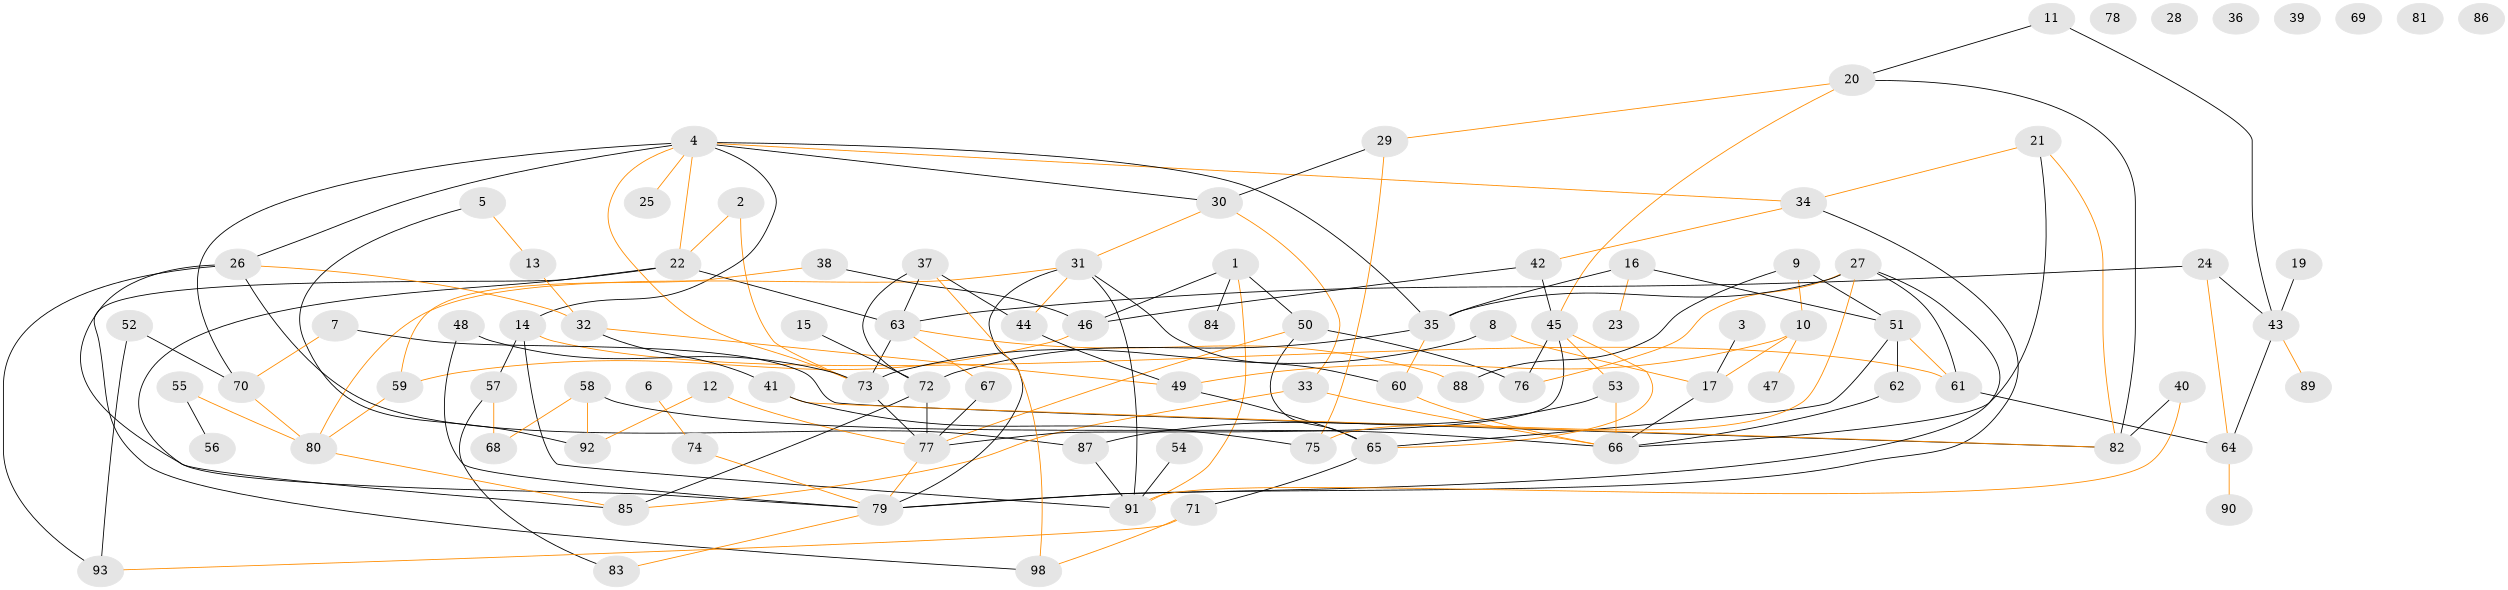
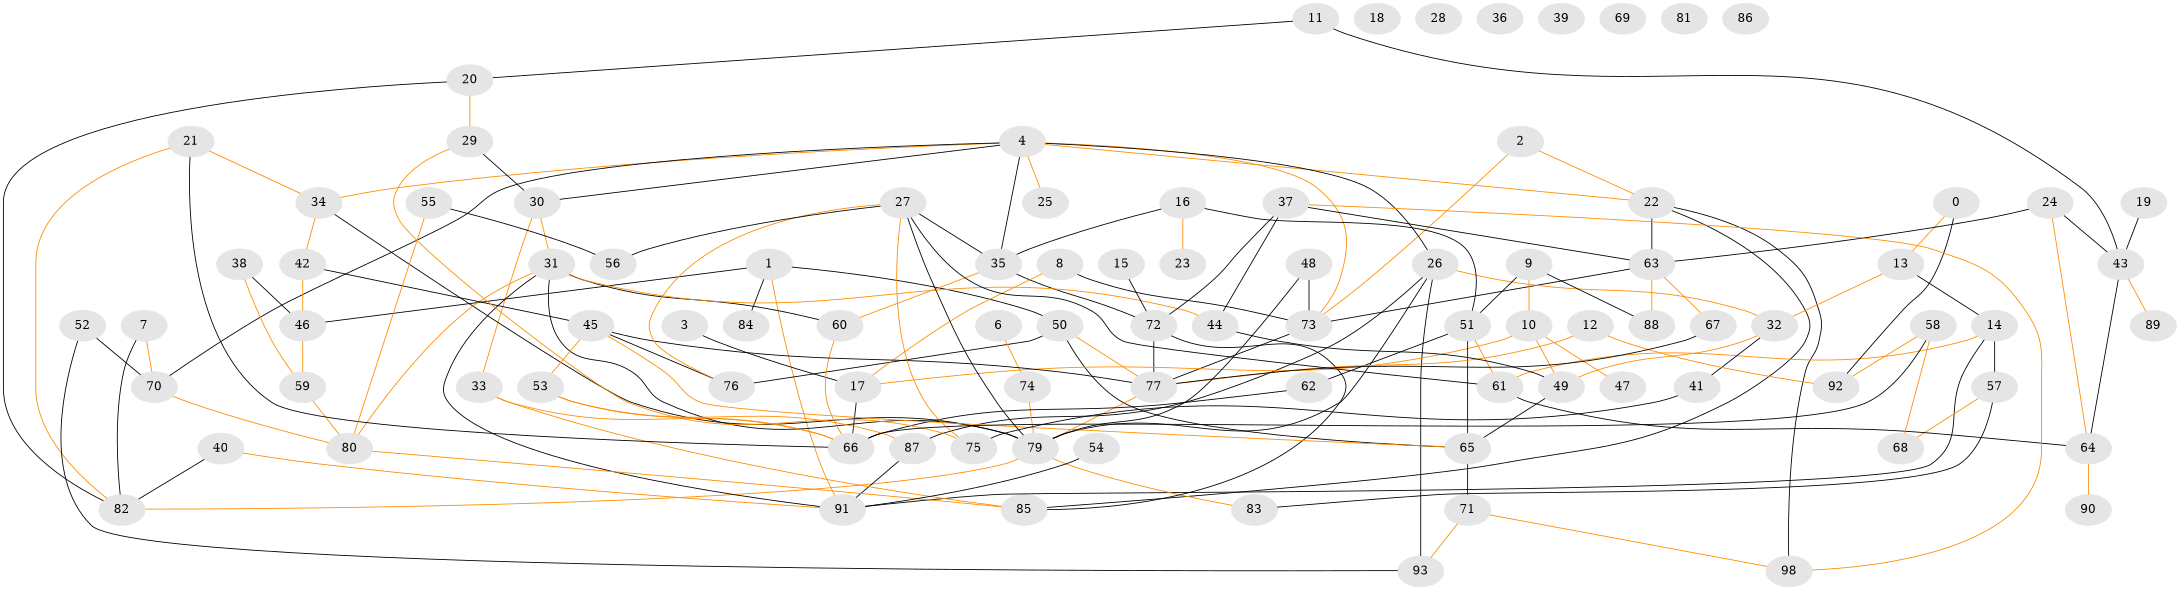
(2113, 19) -> (1377, 19)
(1681, 182) -> none
(483, 203) -> (1956, 203)
none -> (755, 225)
(725, 271) -> (1948, 295)
(1281, 297) -> (303, 300)
(1353, 423) -> (761, 416)
(1442, 426) -> (583, 501)
